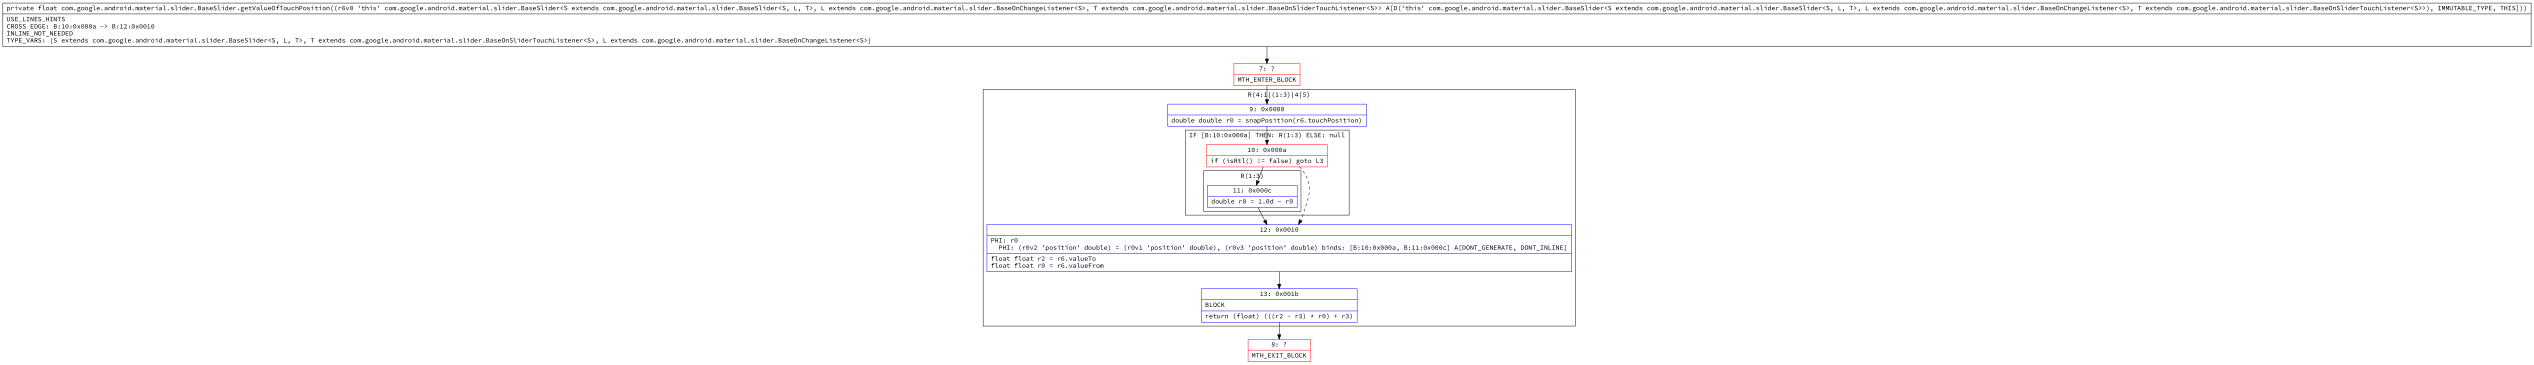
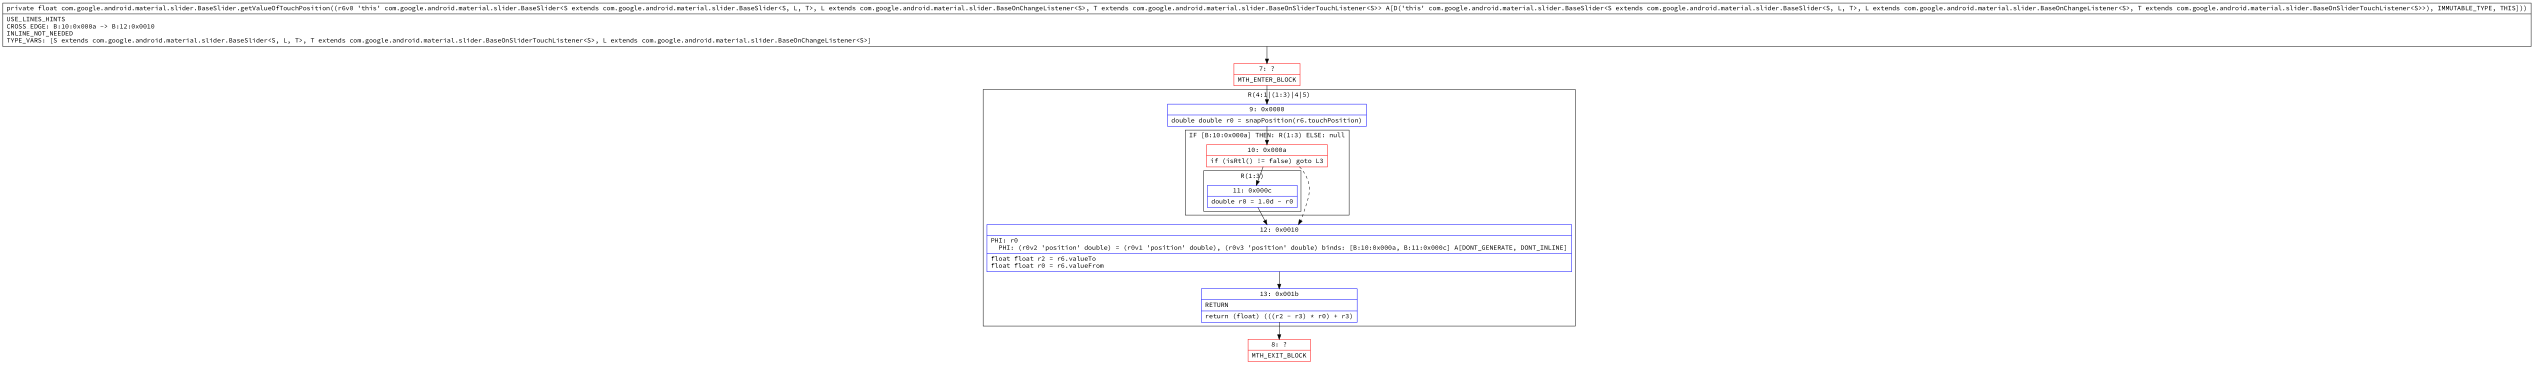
(1215, 305) -> (1217, 305)
